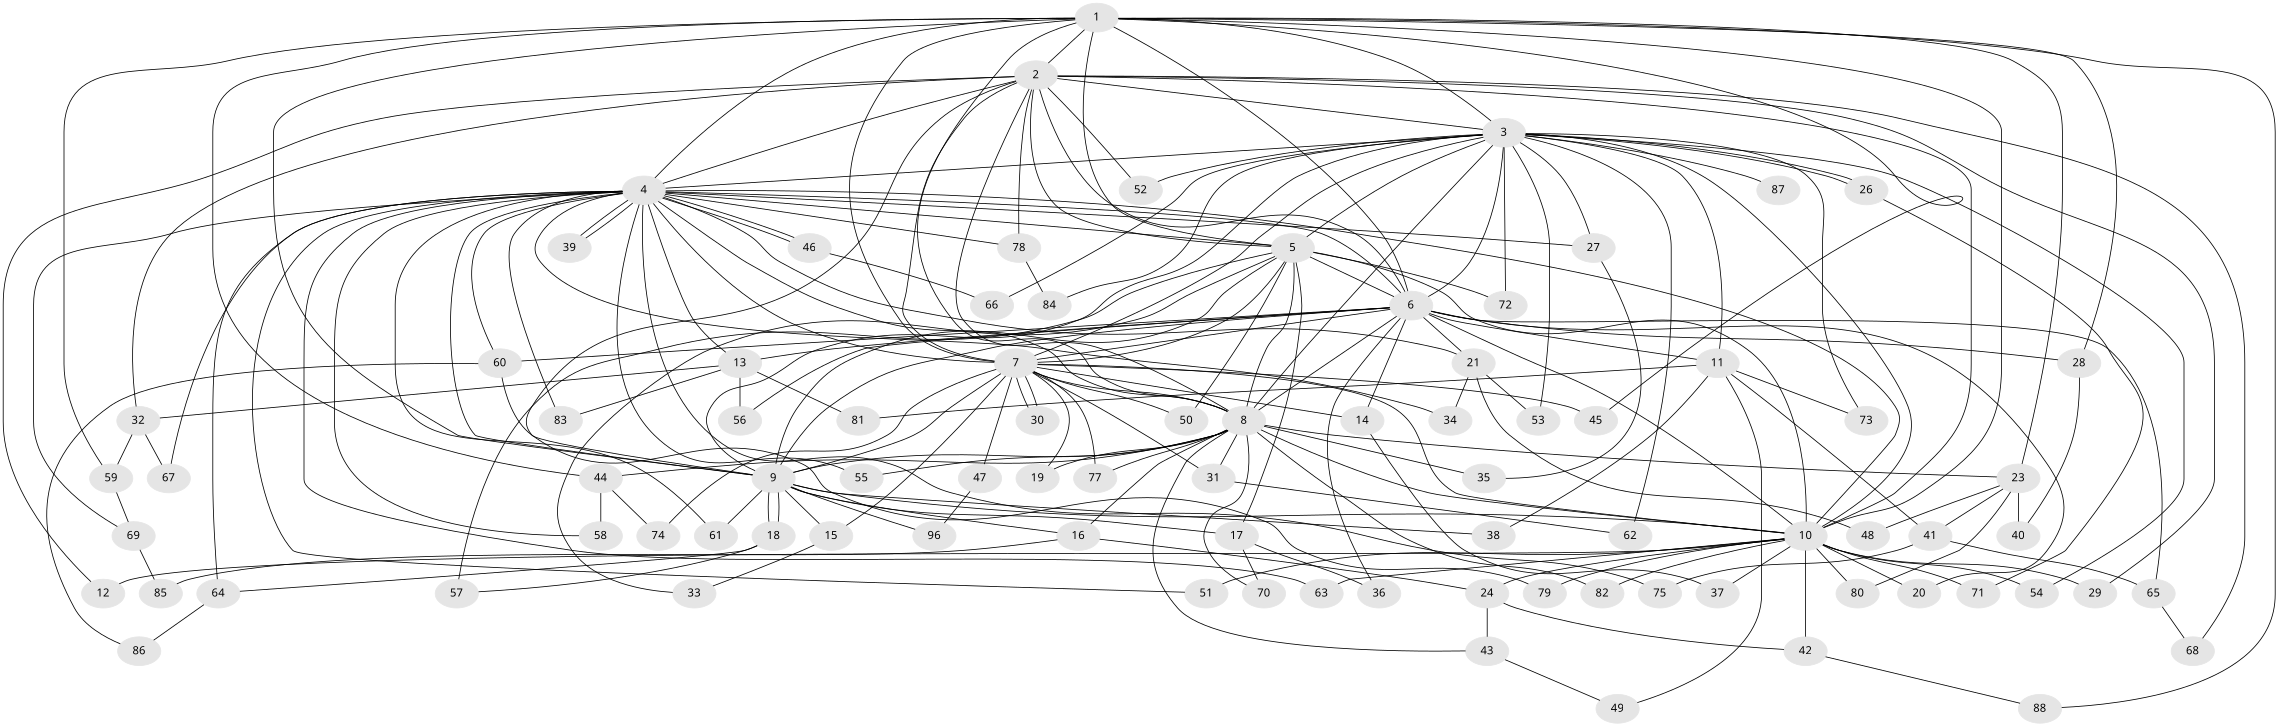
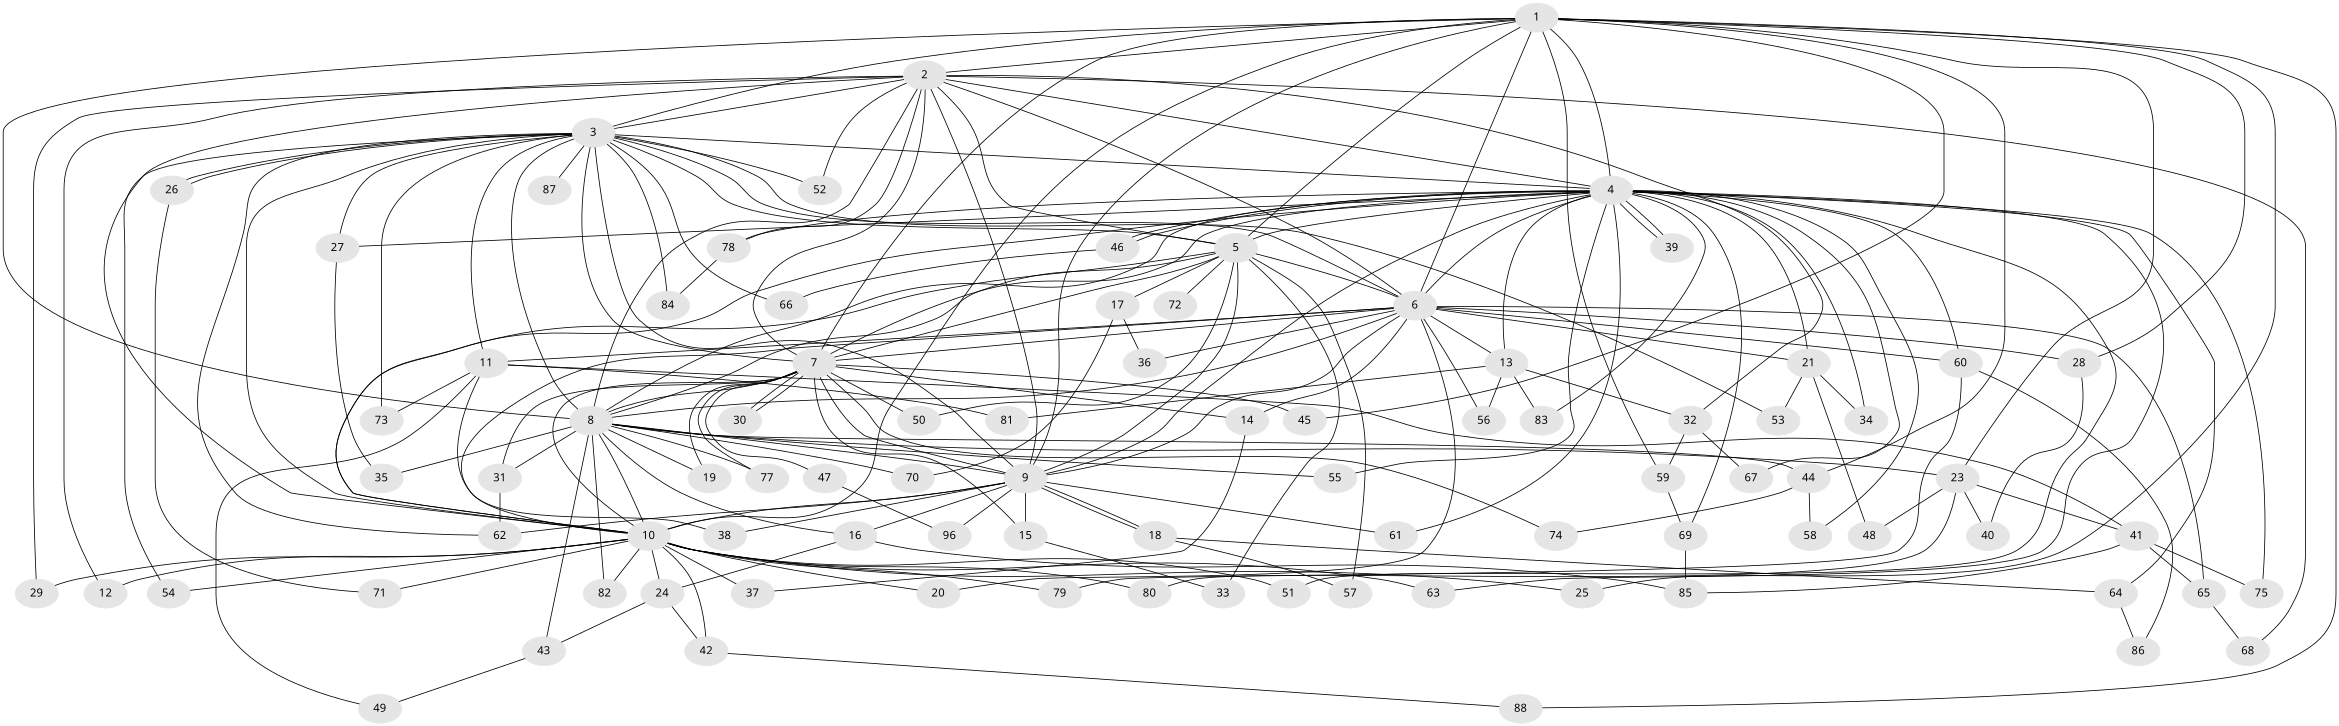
(1505, 219) -> none
(959, 514) -> (715, 513)
none -> (1946, 578)
none -> (1582, 594)
